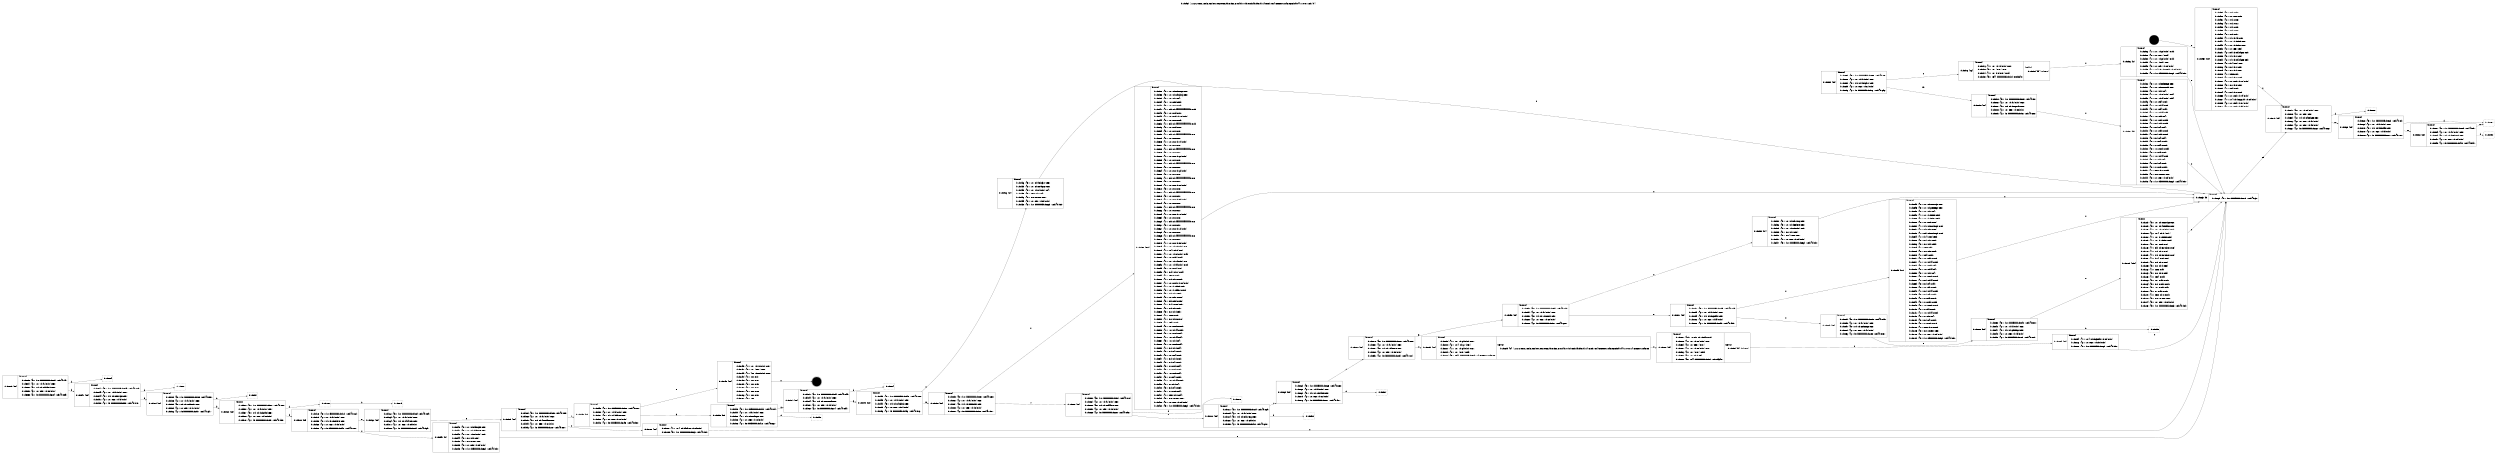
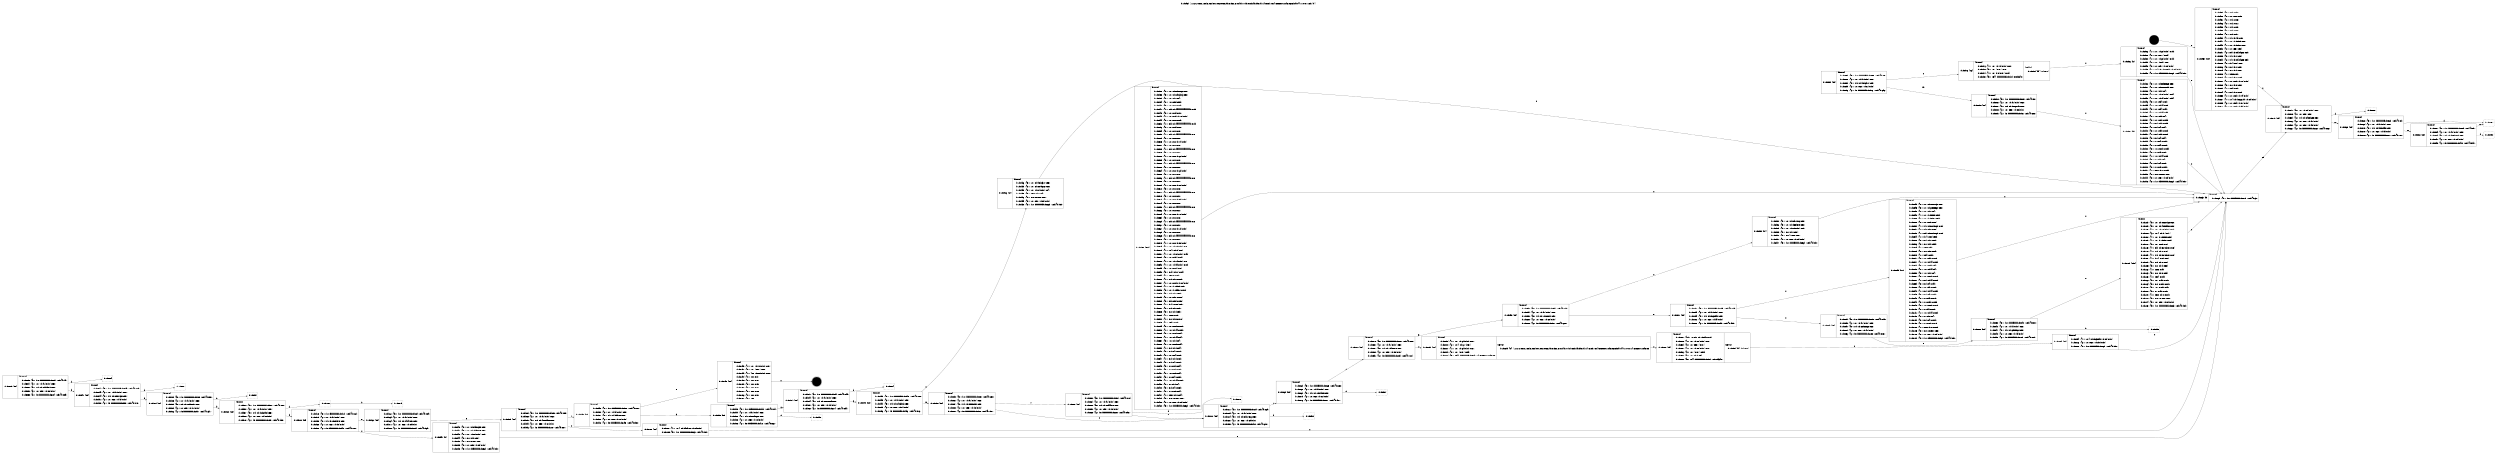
(1055, 333) -> (1098, 421)
